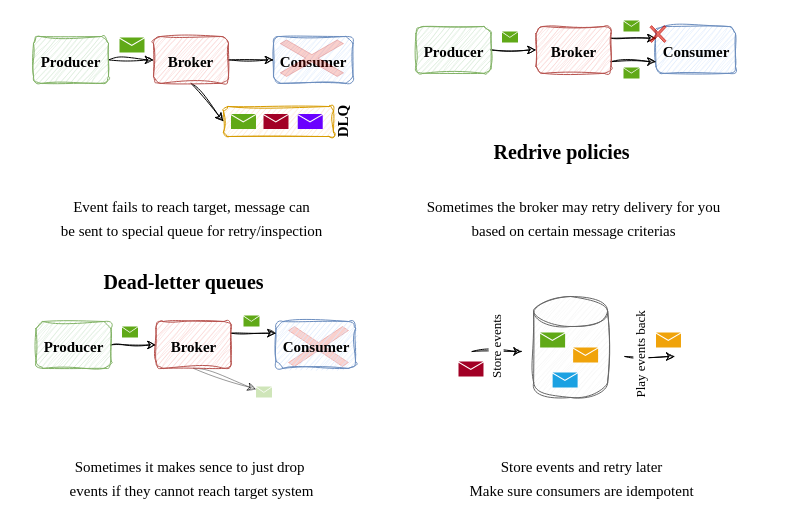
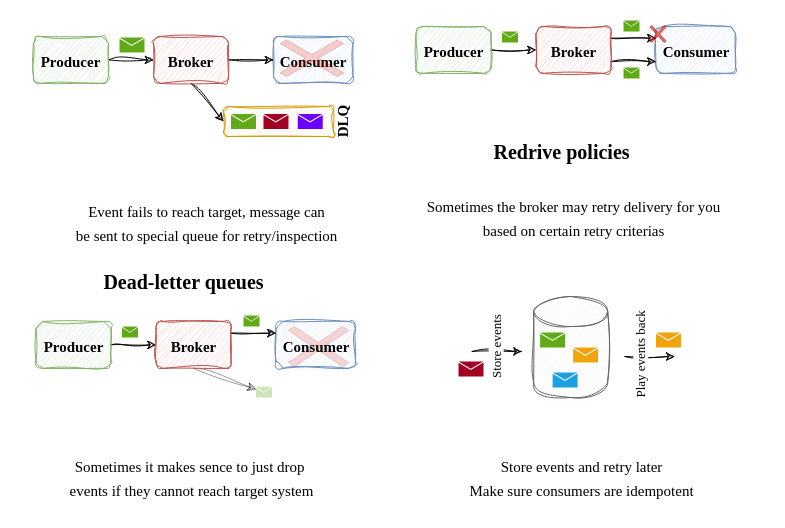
(191, 217) -> (206, 222)
(574, 217) -> (574, 217)
